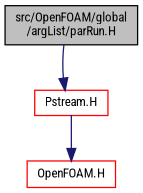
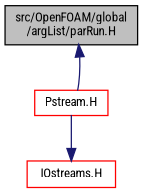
(63, 61) -> (80, 74)
(71, 174) -> (71, 174)
